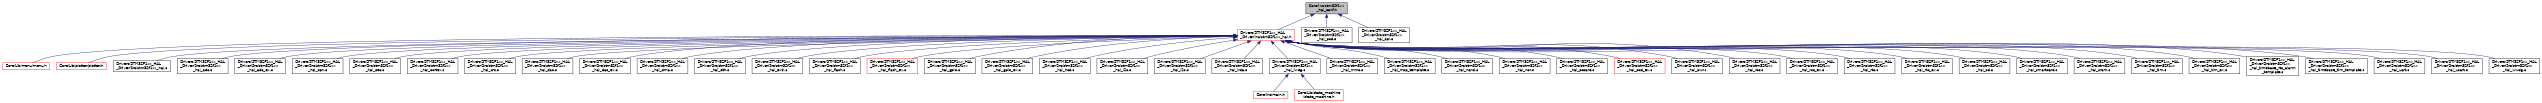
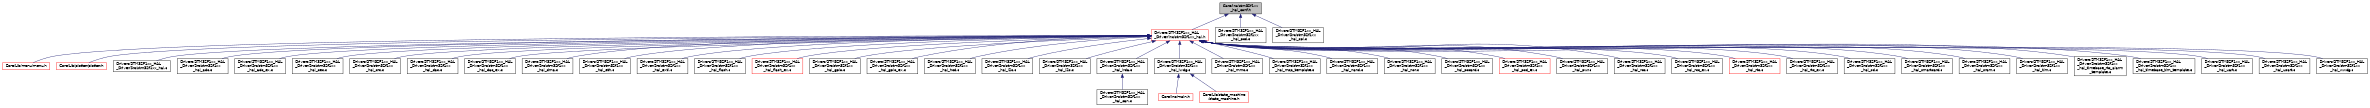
(785, 40) -> (1122, 84)
(433, 66) -> none
(1870, 66) -> (1755, 66)
(2214, 66) -> none
